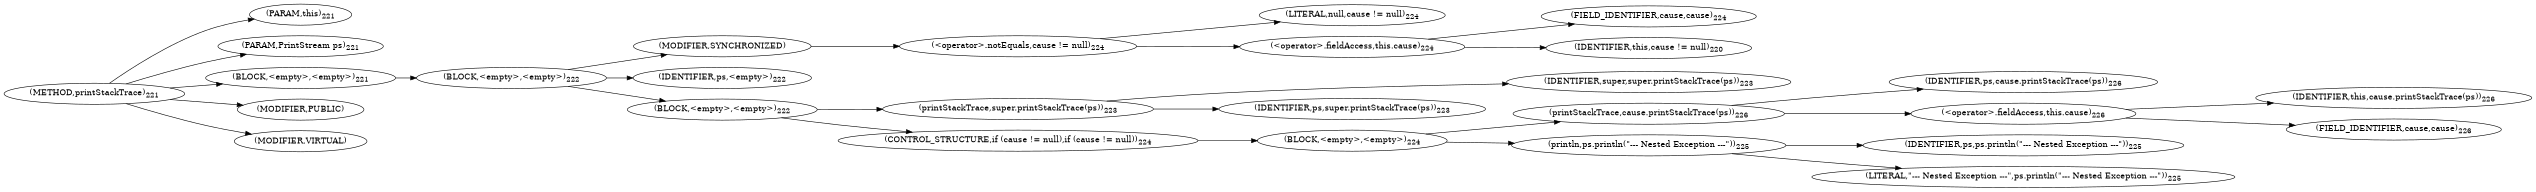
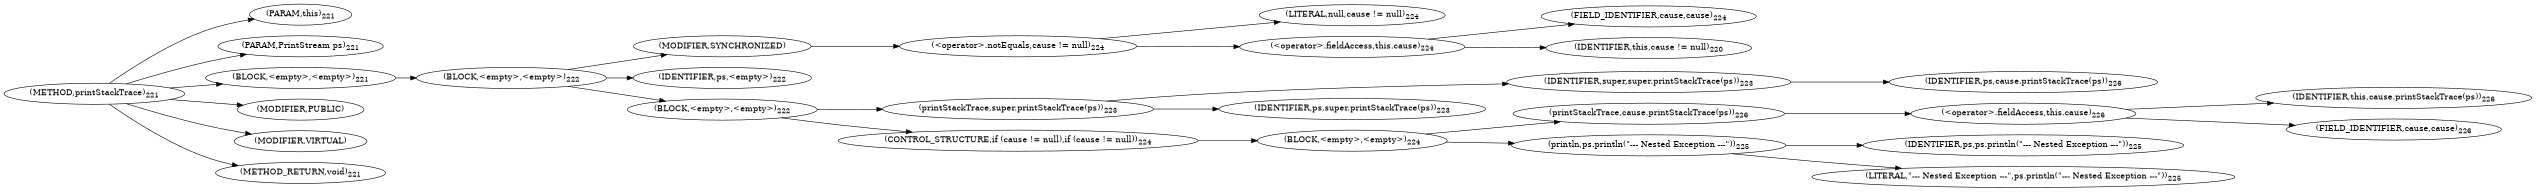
(1824, 97) -> (1837, 82)
none -> (301, 173)
